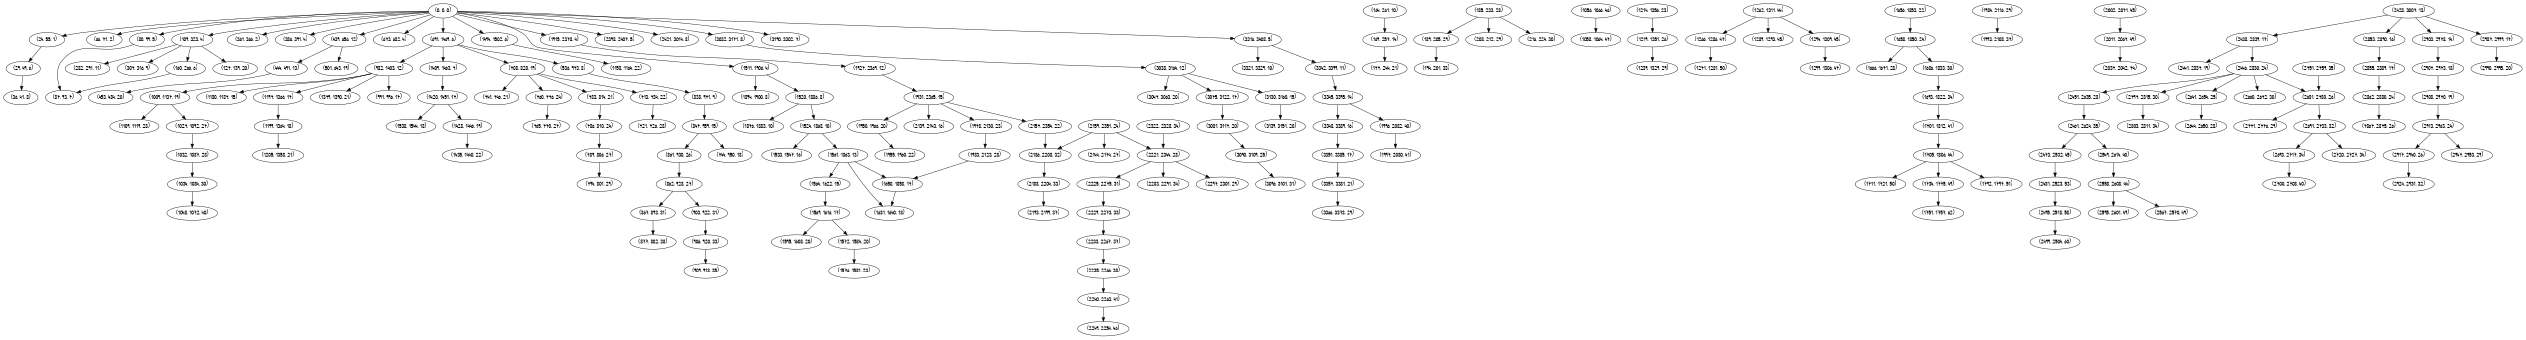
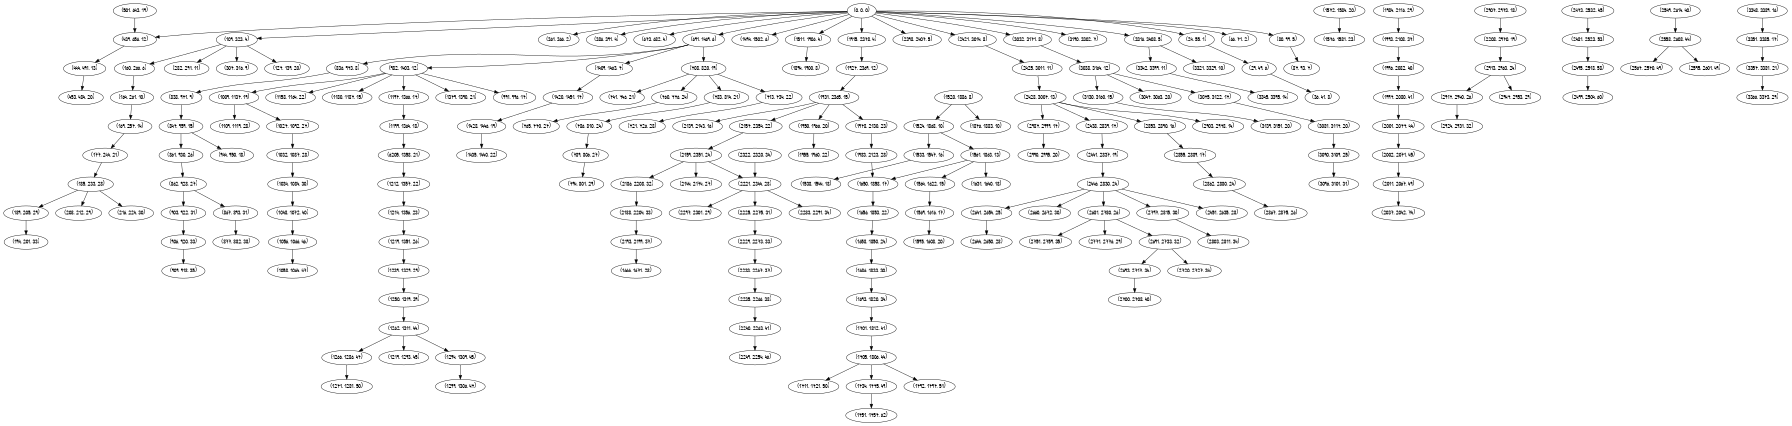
(1768, 40) -> (404, 358)
(341, 52) -> (135, 23)
(2252, 52) -> (1103, 168)
(2438, 52) -> none
(1897, 53) -> (636, 255)
(558, 54) -> (349, 83)
(573, 69) -> (347, 69)
none -> (1037, 69)
(2319, 81) -> (1077, 227)
(781, 82) -> none
(126, 83) -> (133, 81)
(1938, 98) -> (871, 300)
(2438, 98) -> (1500, 40)
(1338, 110) -> none
(428, 111) -> (876, 169)
(1365, 111) -> (1398, 52)
(1163, 126) -> (755, 155)
none -> (1398, 126)
(2084, 126) -> none
(2379, 126) -> (1281, 213)
(1045, 139) -> (728, 140)
(278, 155) -> (404, 155)
(730, 155) -> (232, 155)
none -> (99, 168)
none -> (404, 184)
(894, 197) -> (873, 197)
none -> (293, 226)
(838, 226) -> none
none -> (404, 300)
